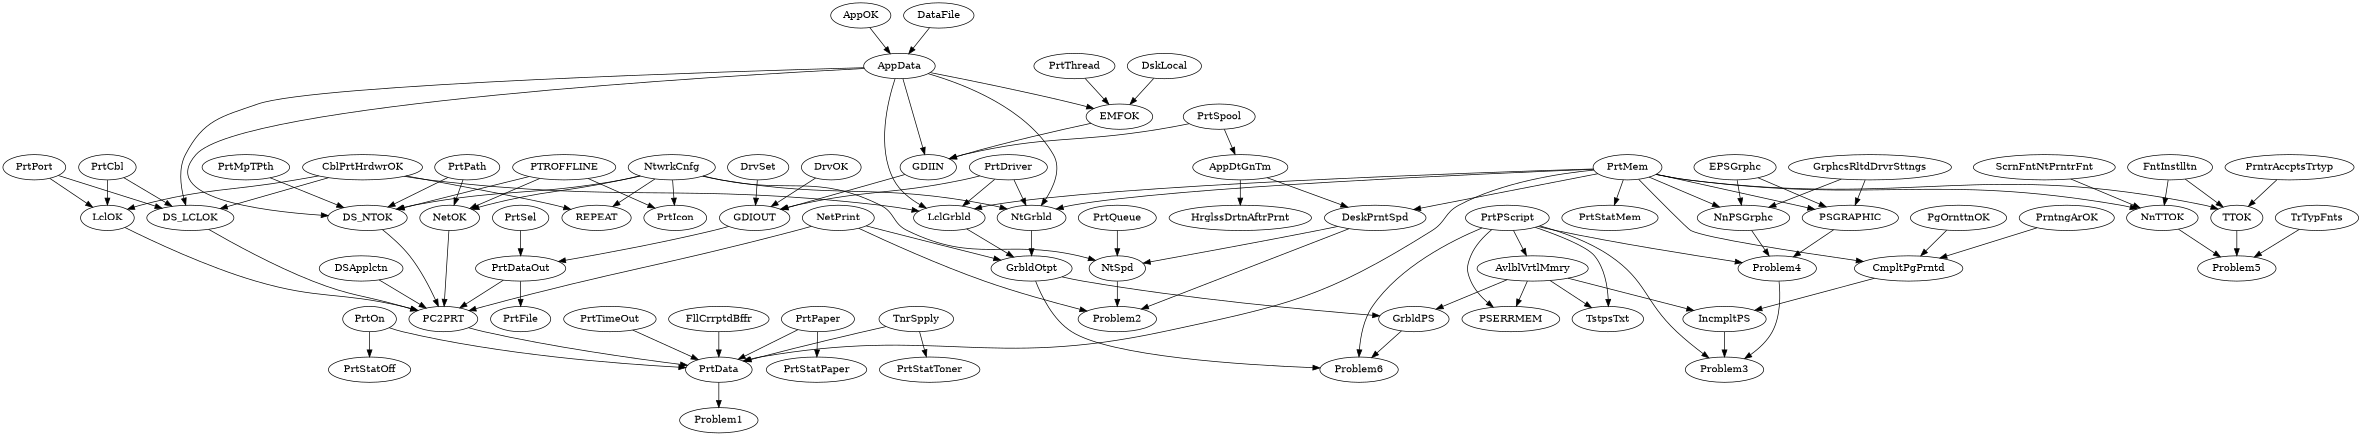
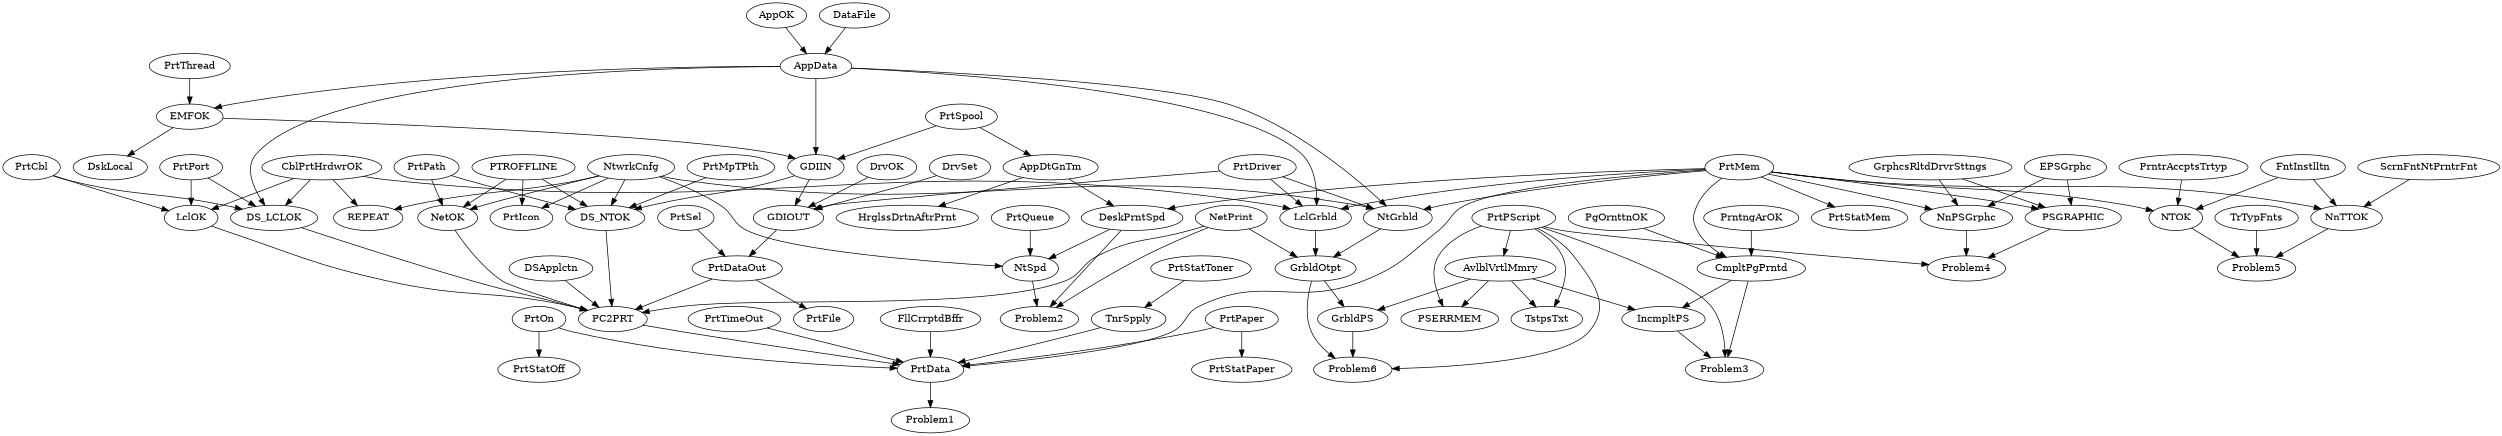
(1144, 89) -> (153, 140)
(444, 101) -> (695, 197)
(2237, 218) -> (2176, 218)
(1776, 323) -> (1739, 316)
(922, 341) -> (1168, 292)
